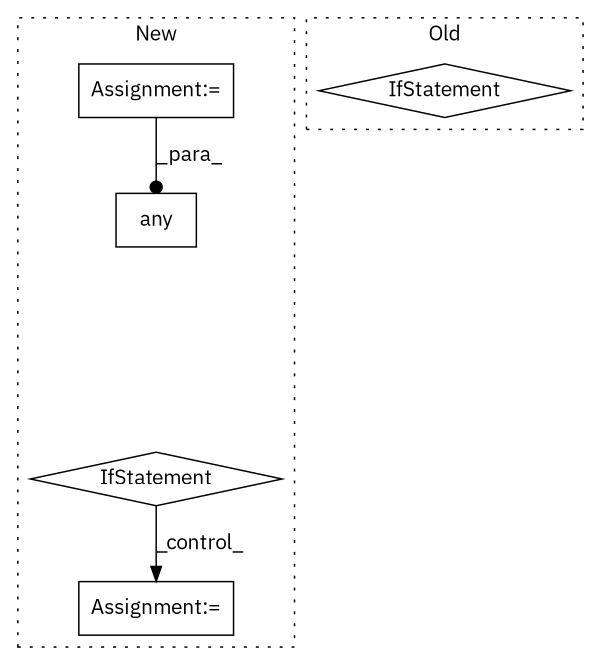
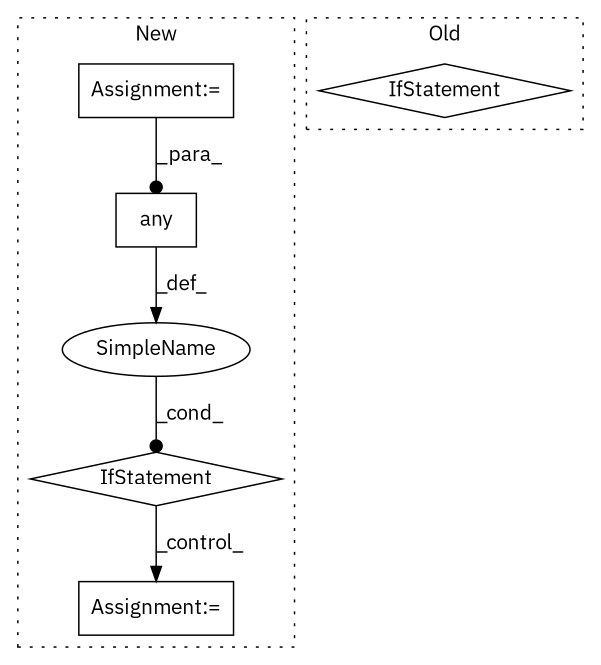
none -> (156, 350)
